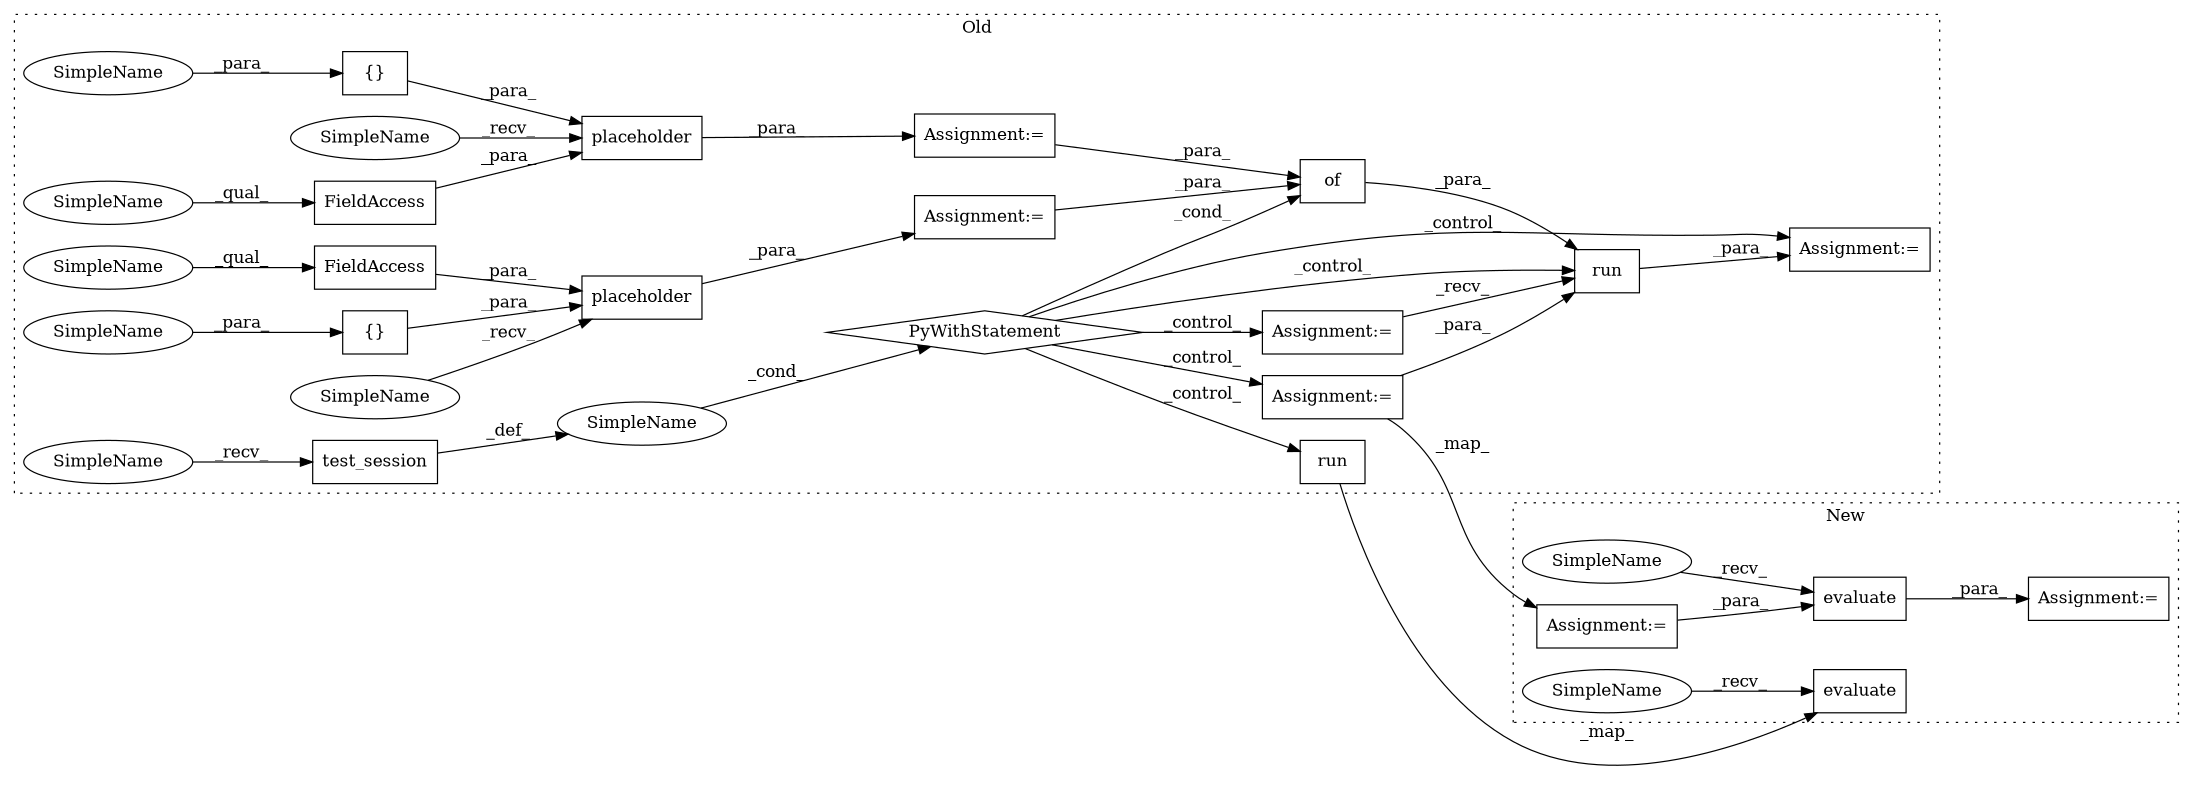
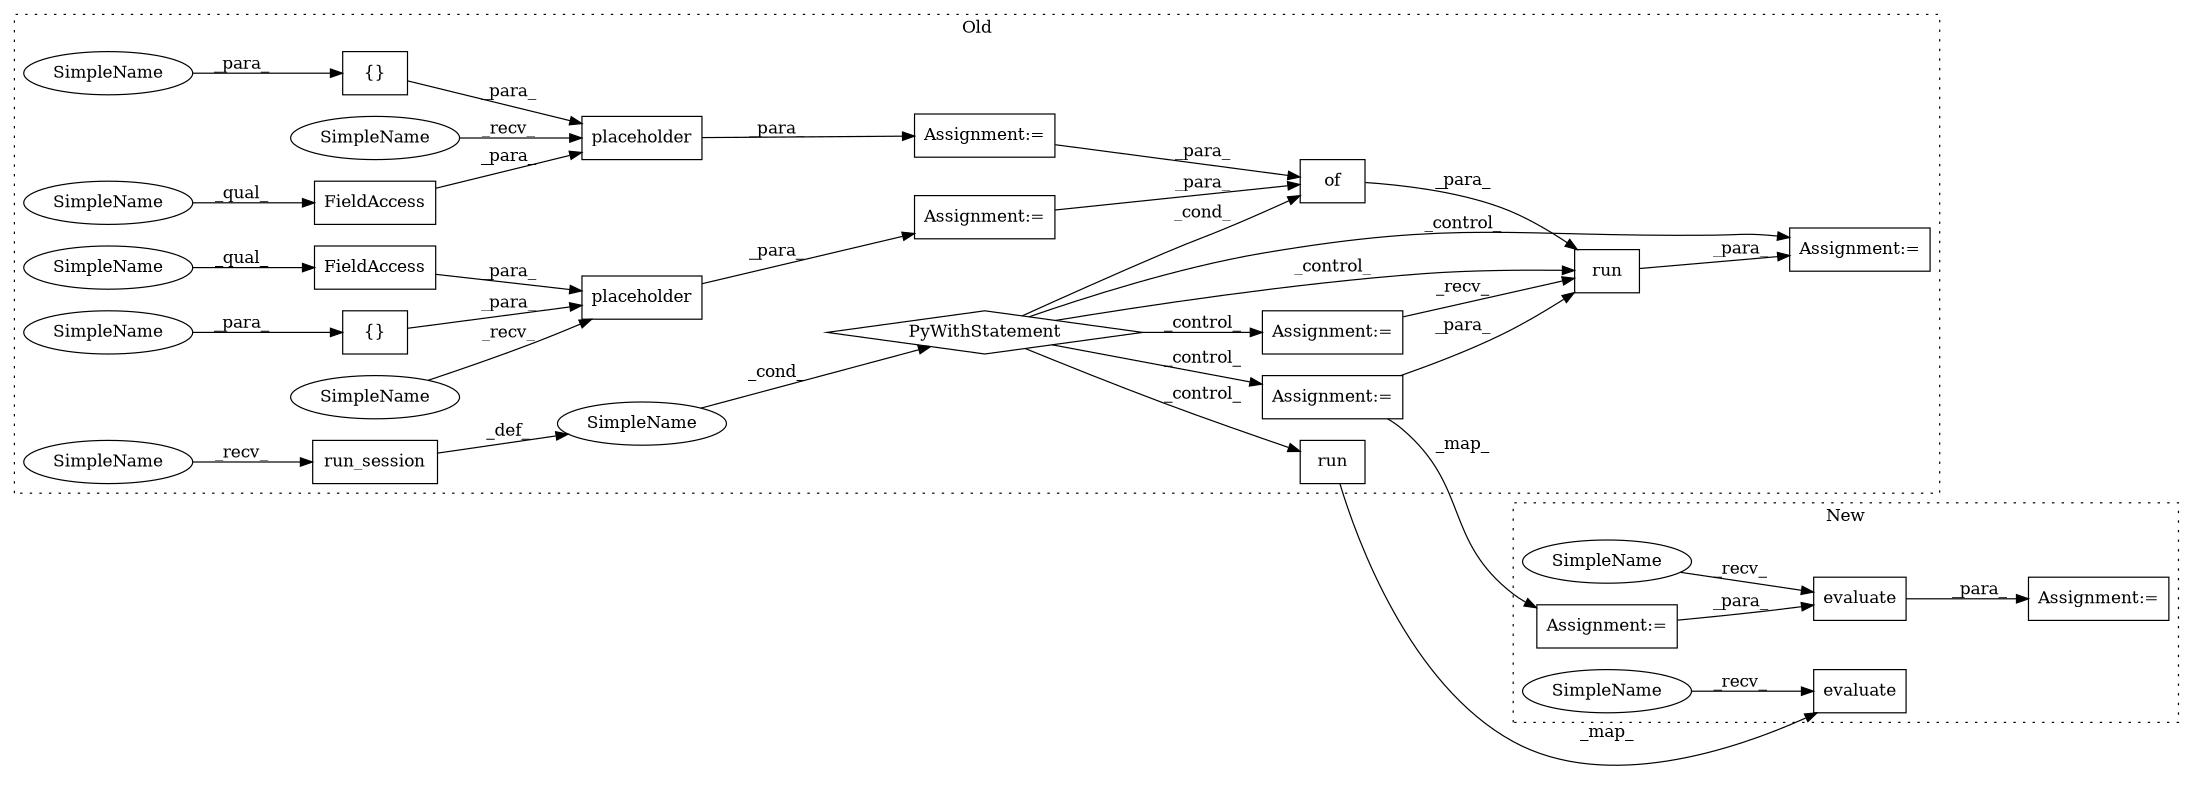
(375, 462) -> (375, 462)
